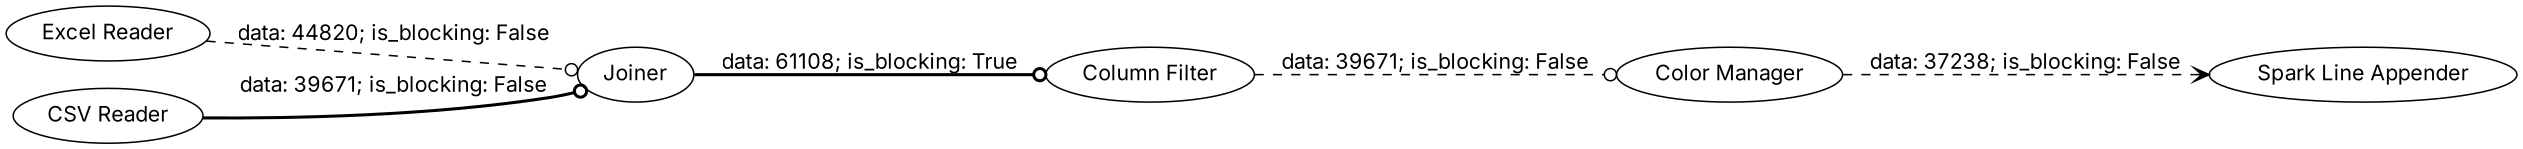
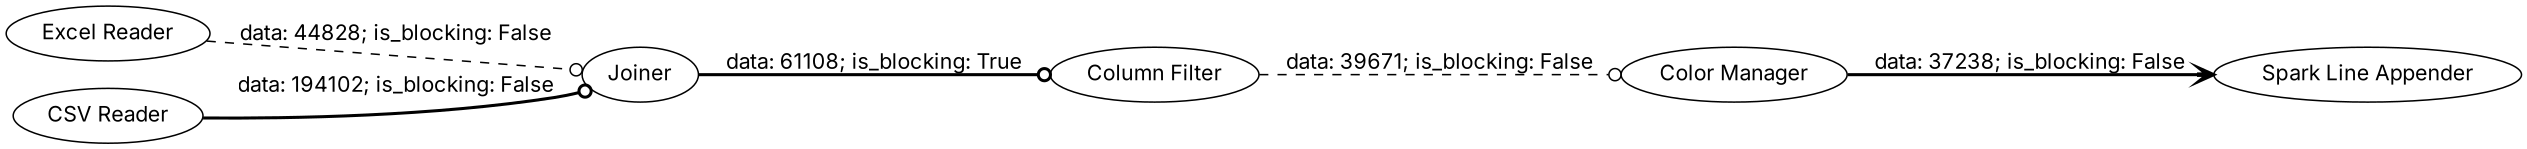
(394, 34) -> (396, 34)
(2018, 75) -> (2023, 75)
(394, 86) -> (396, 86)
